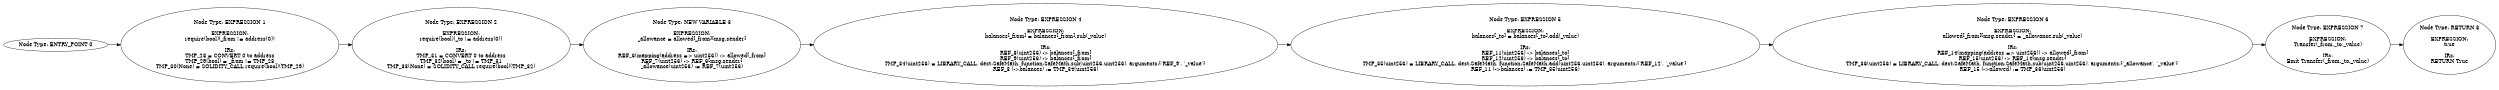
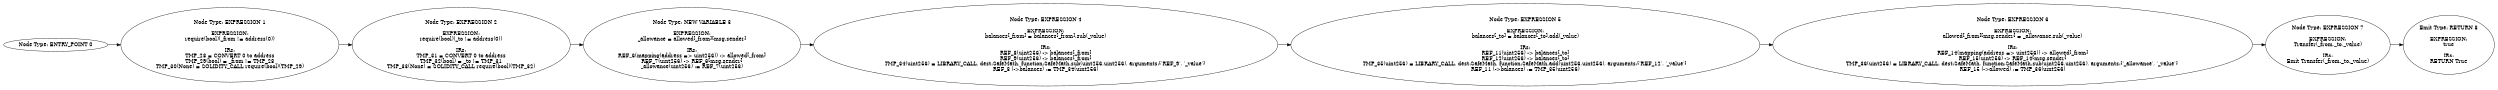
(2450, 45) -> (2449, 45)
